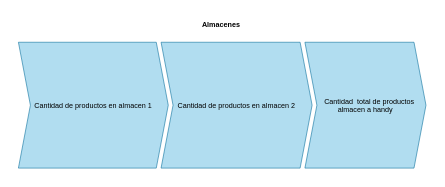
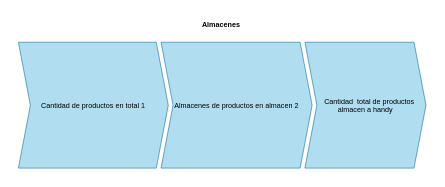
(93, 106) -> (93, 106)
(236, 106) -> (236, 106)
